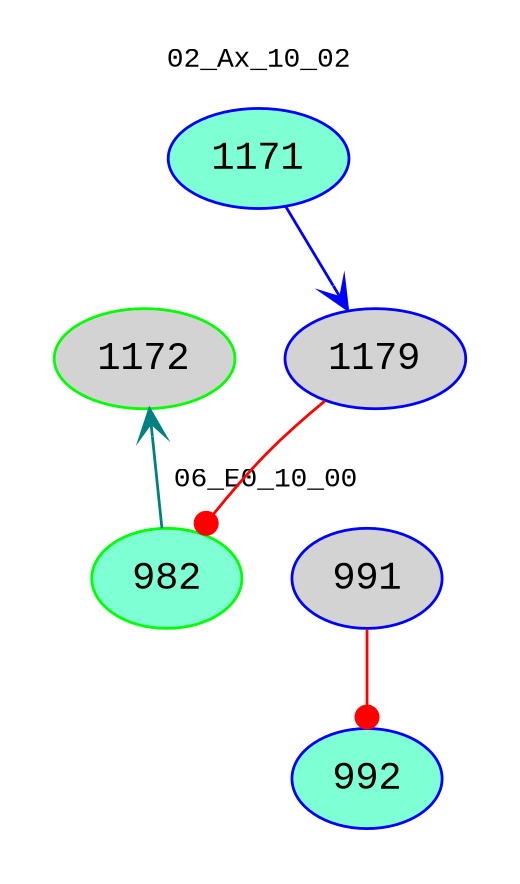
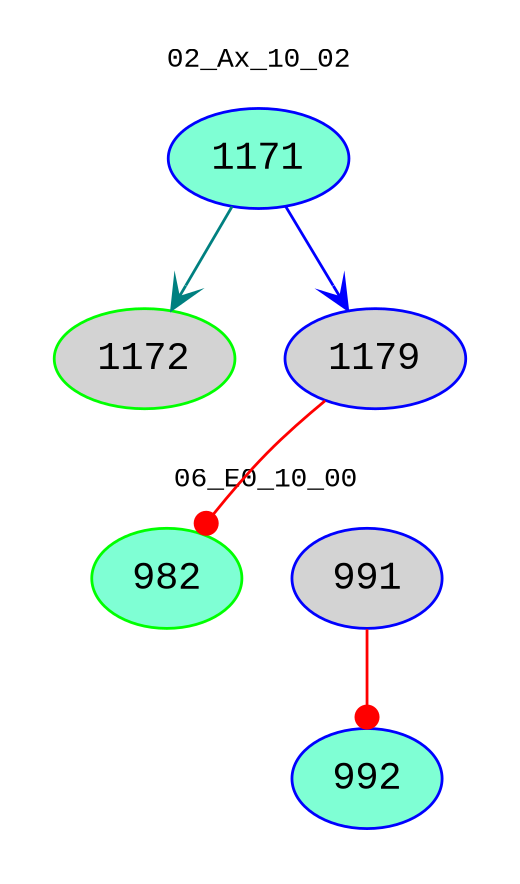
(157, 482) -> (209, 246)
